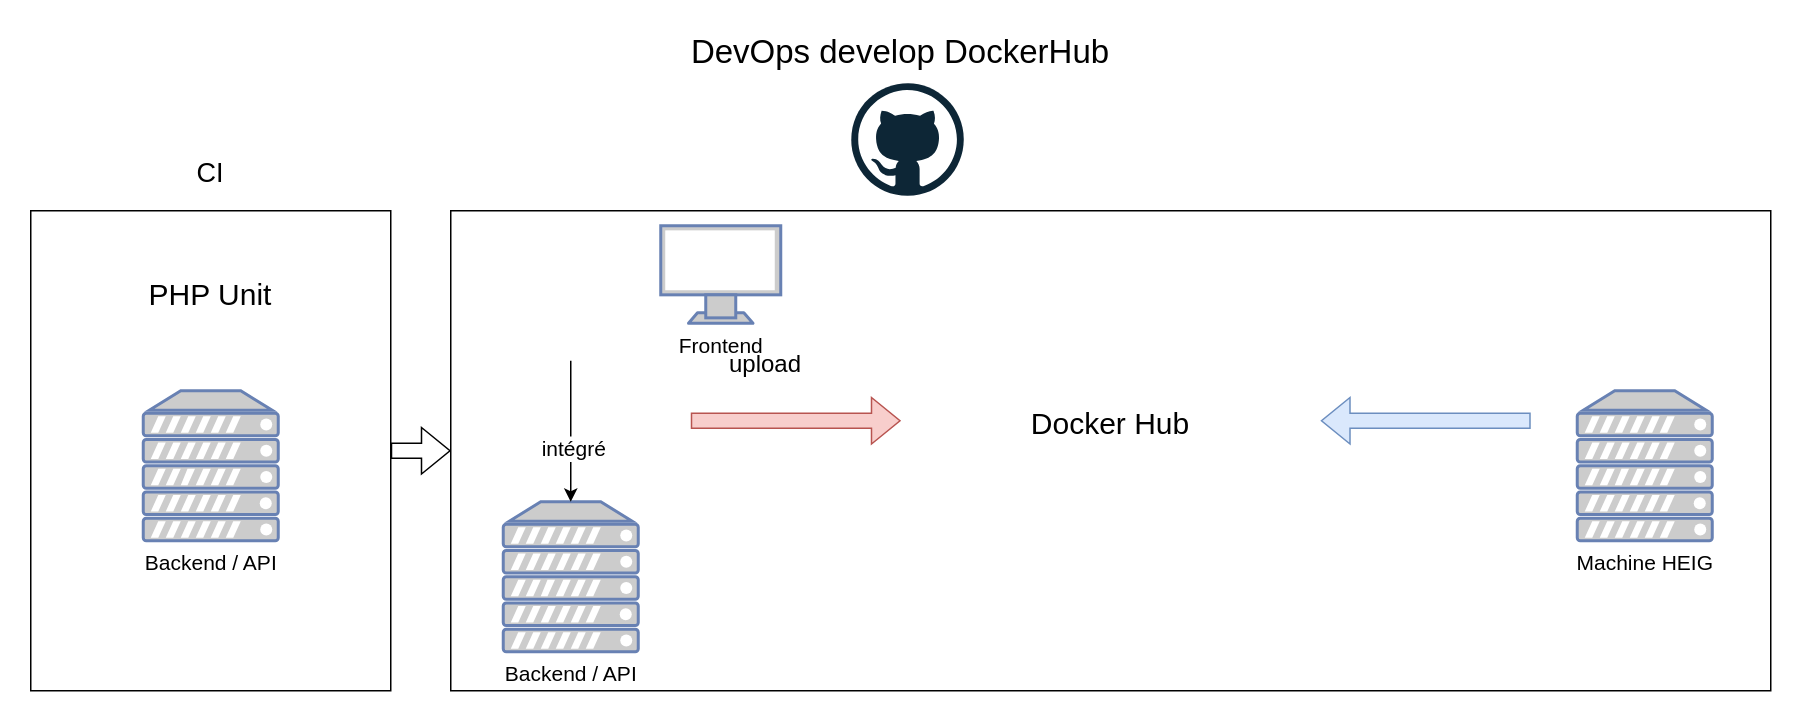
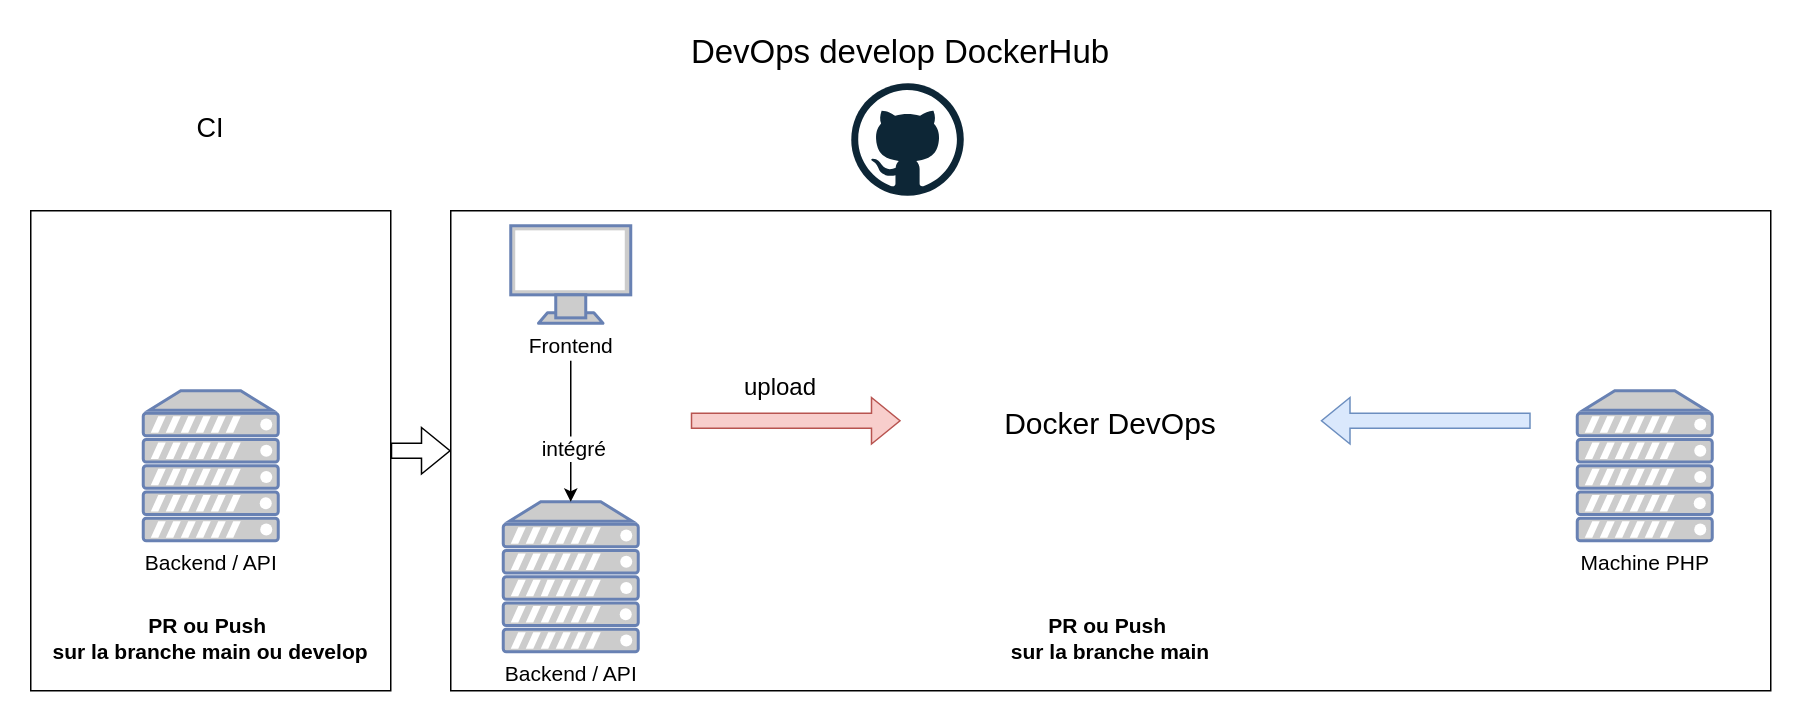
(211, 173) -> (211, 128)
(721, 275) -> (571, 275)
(211, 293) -> none
(766, 361) -> (781, 383)
(1111, 422) -> (1111, 422)
(1646, 564) -> (1646, 564)
none -> (211, 638)
none -> (1111, 638)
